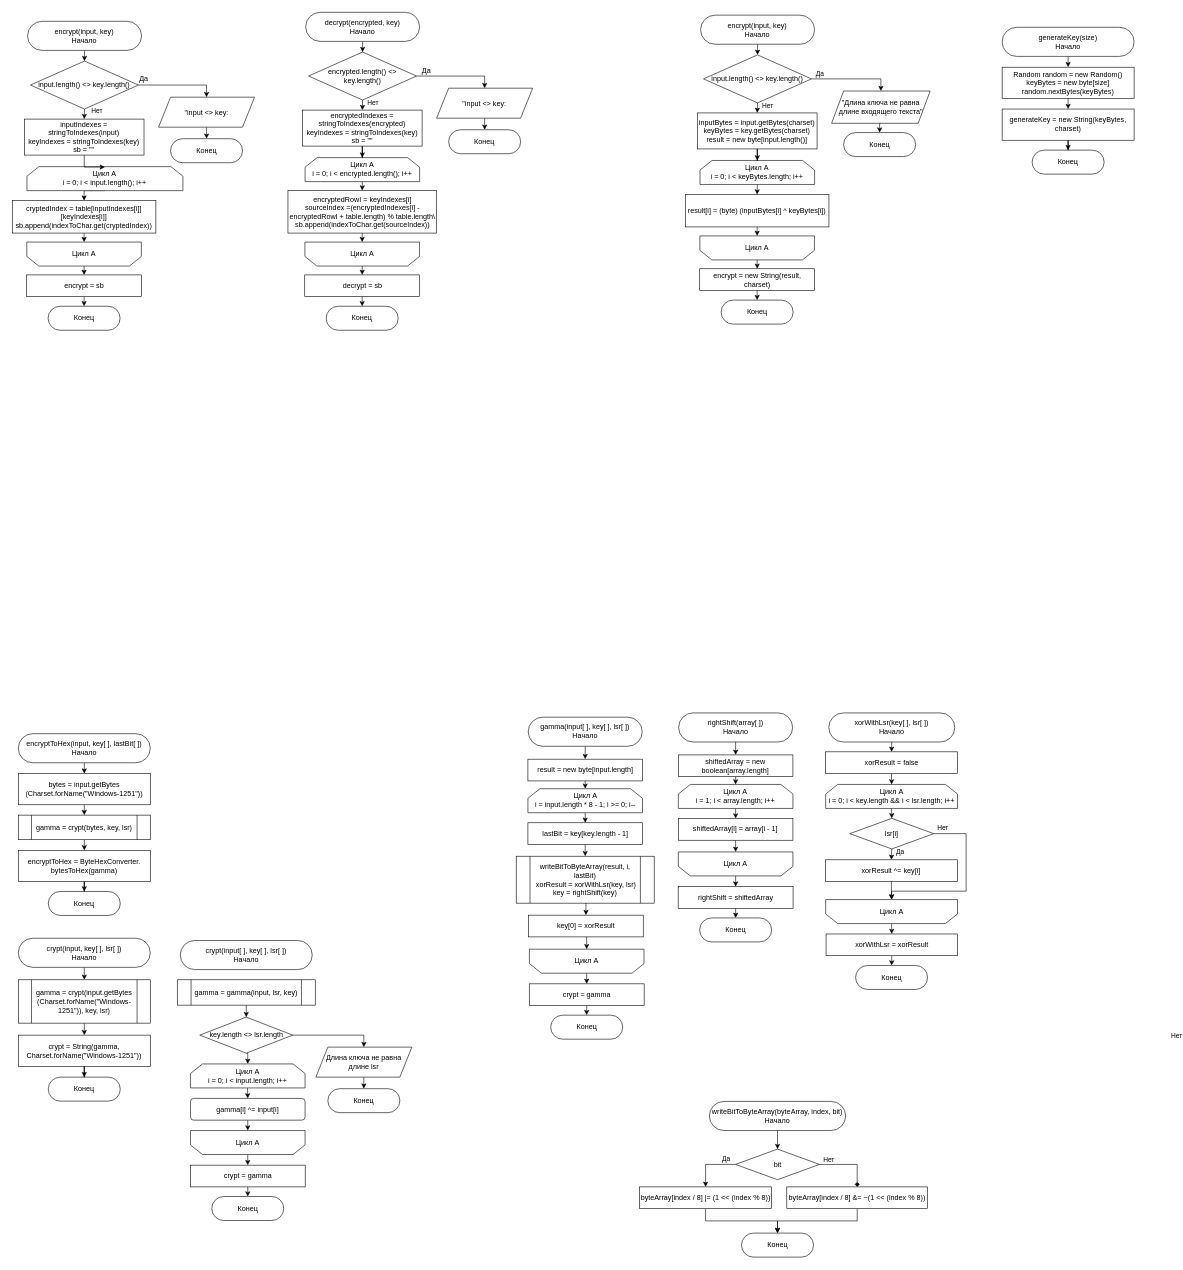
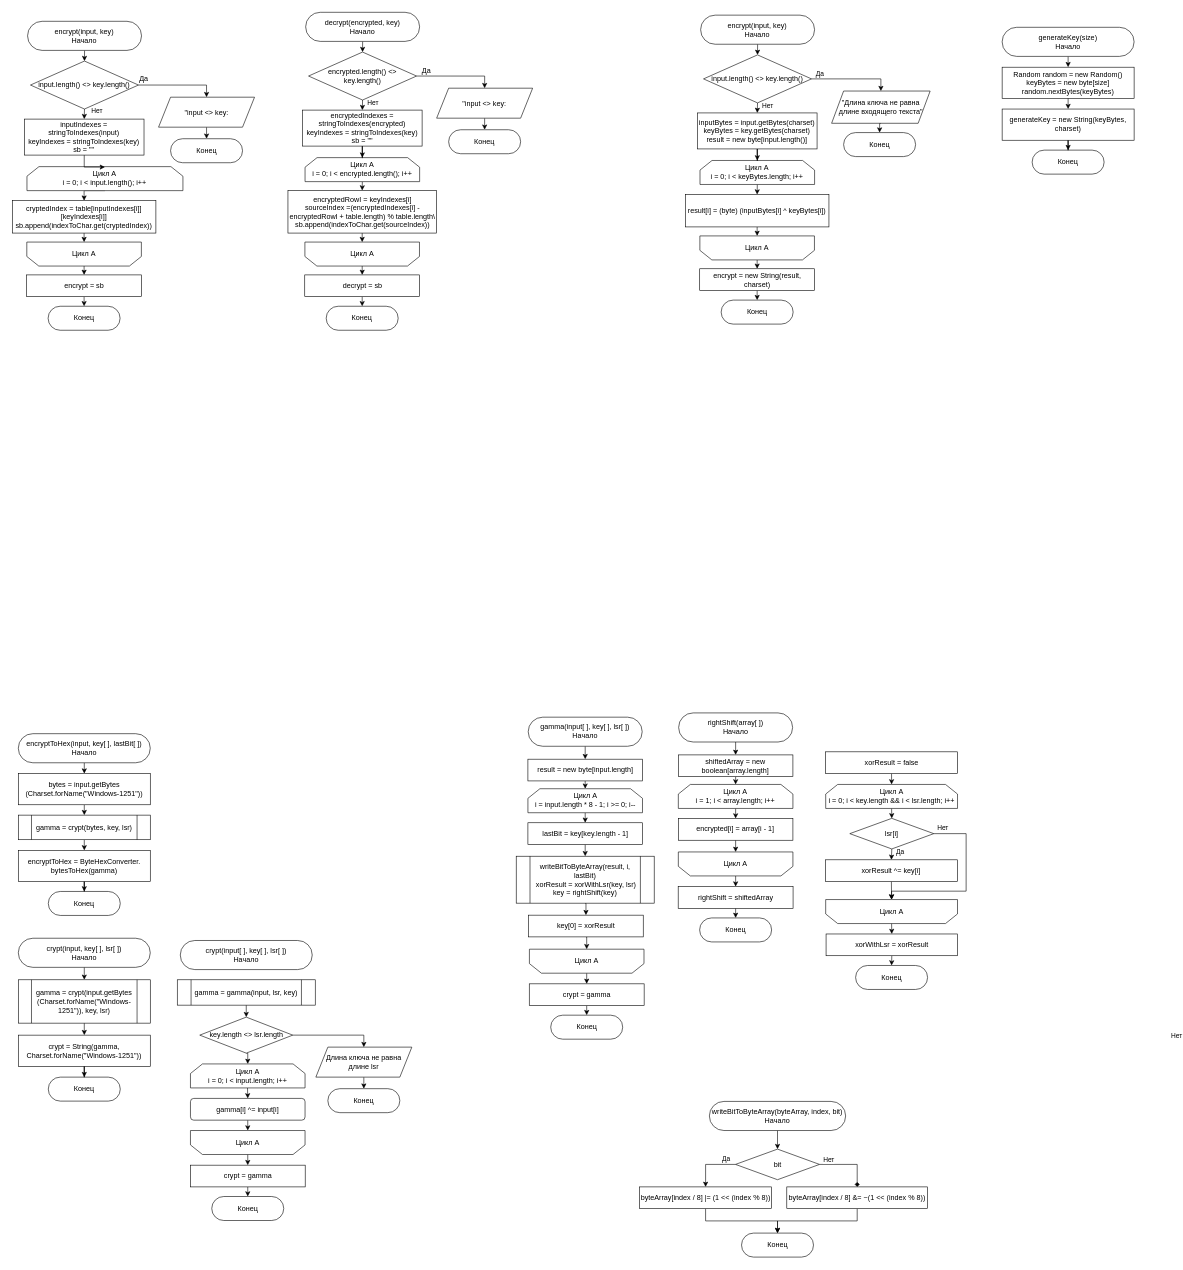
(892, 728) -> none
(892, 745) -> none
(736, 830) -> (736, 830)
